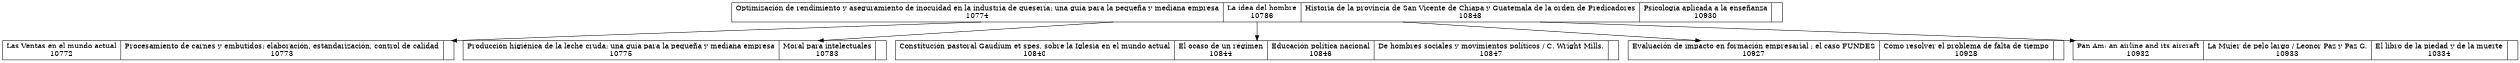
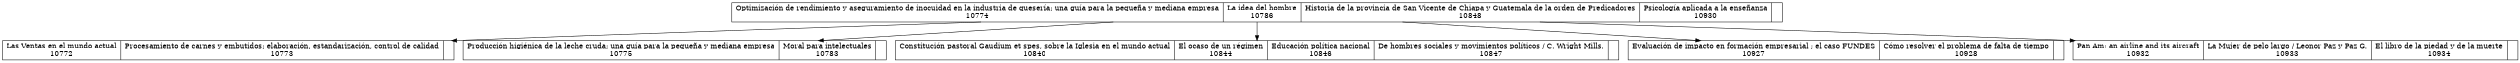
(2439, 54) -> (2439, 54)
